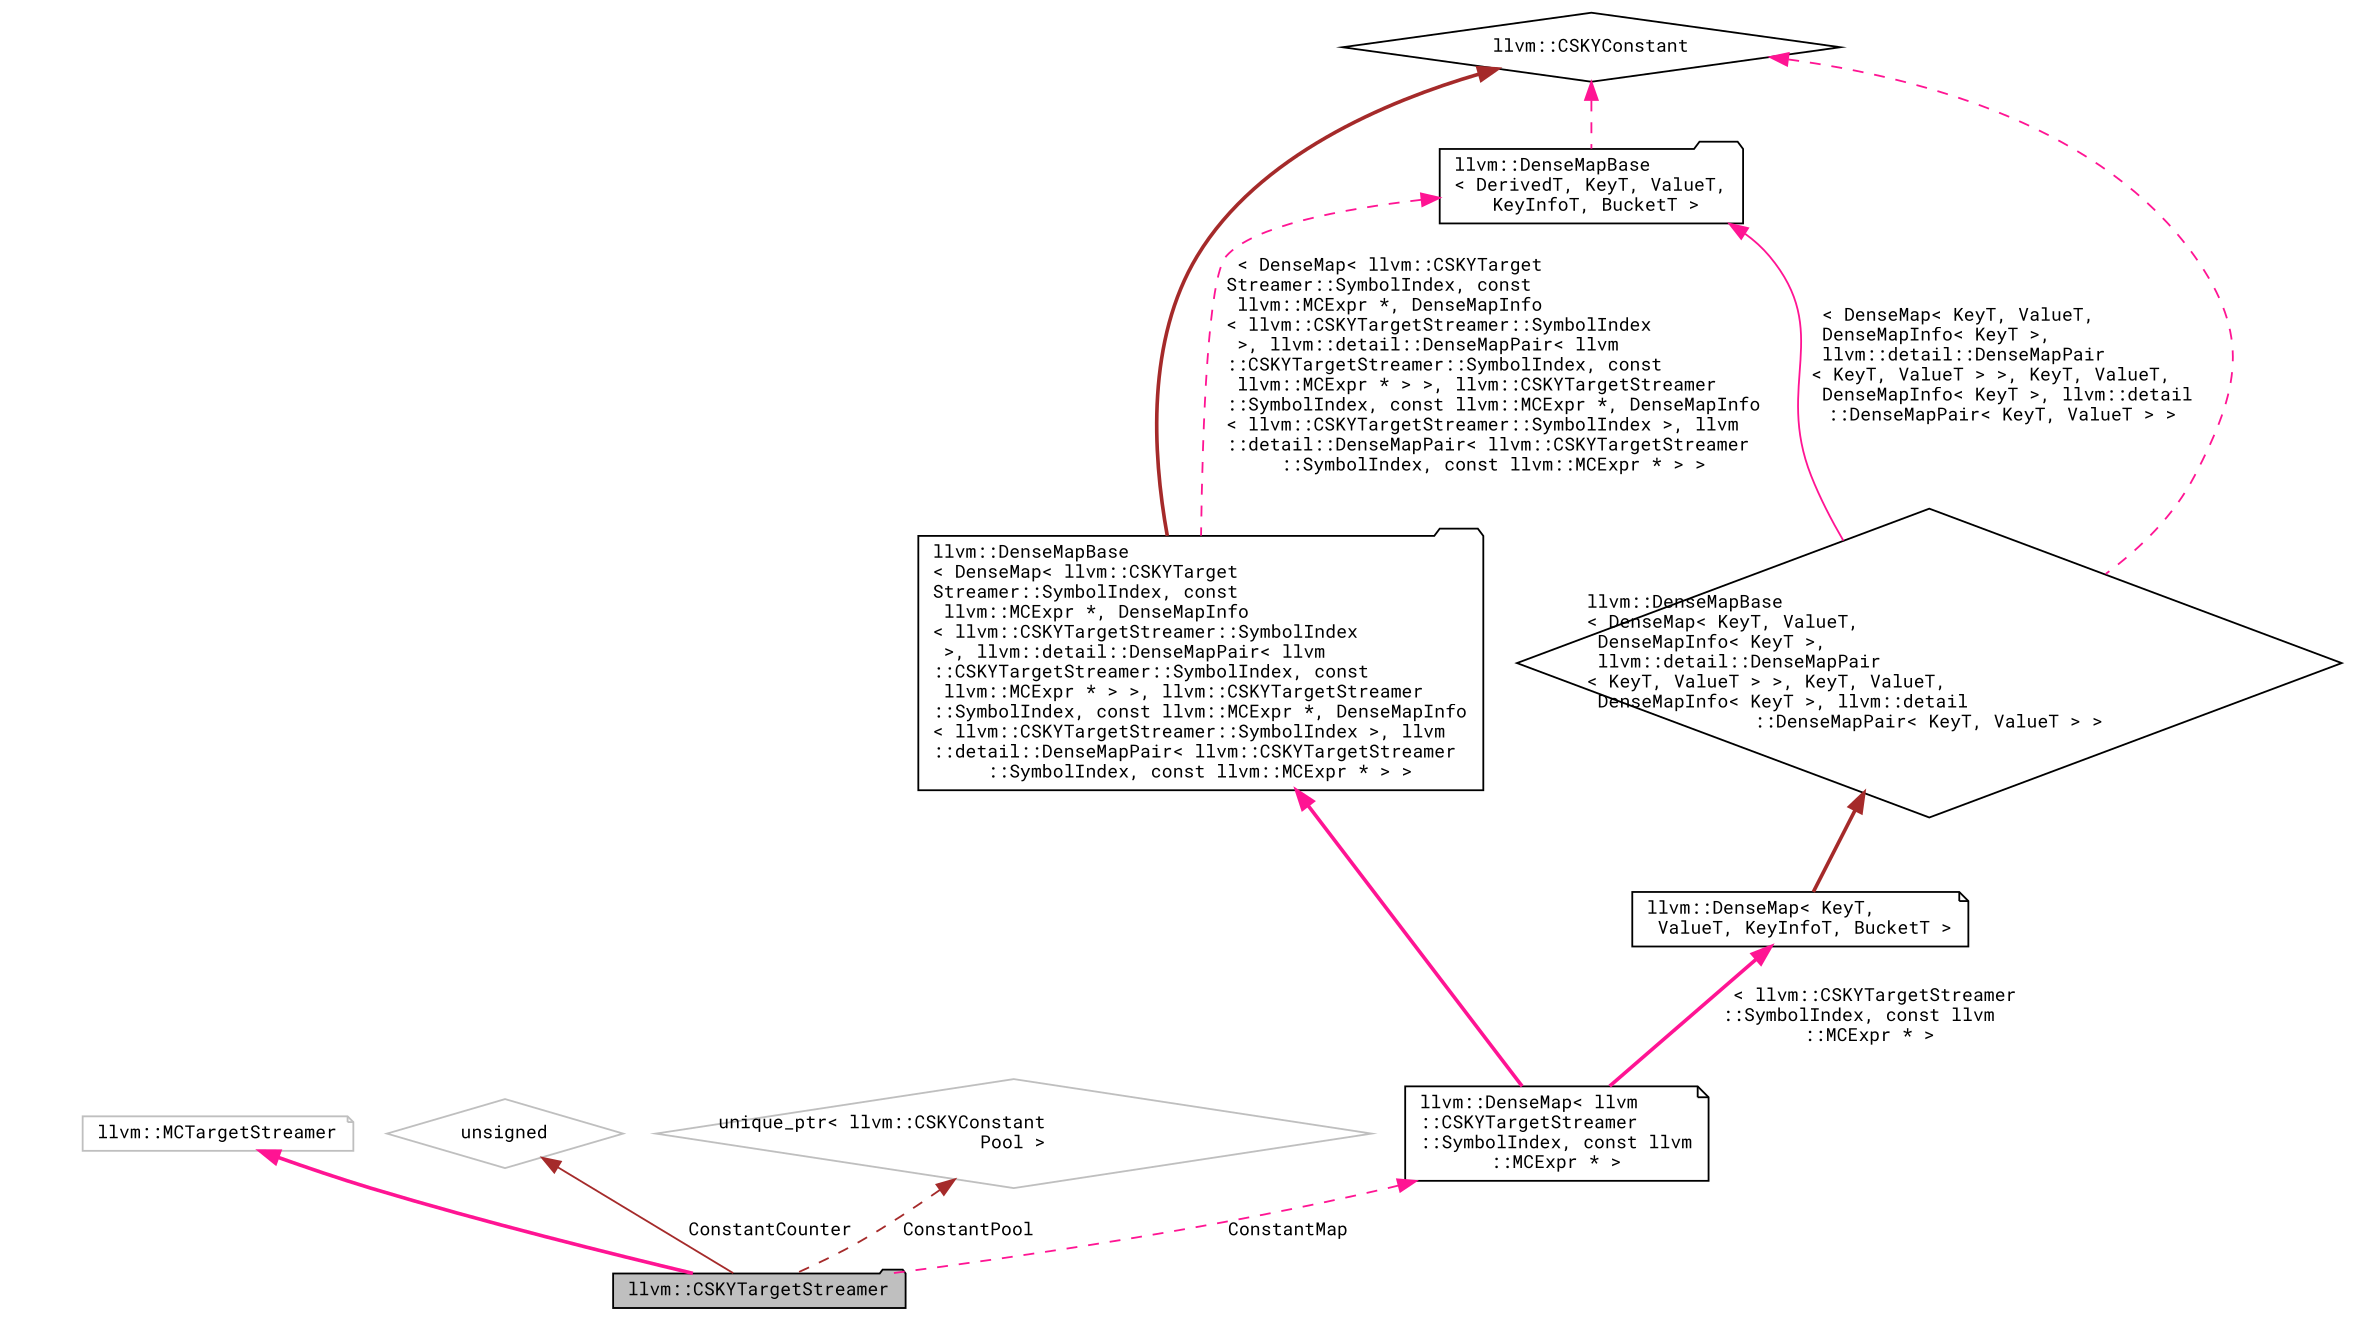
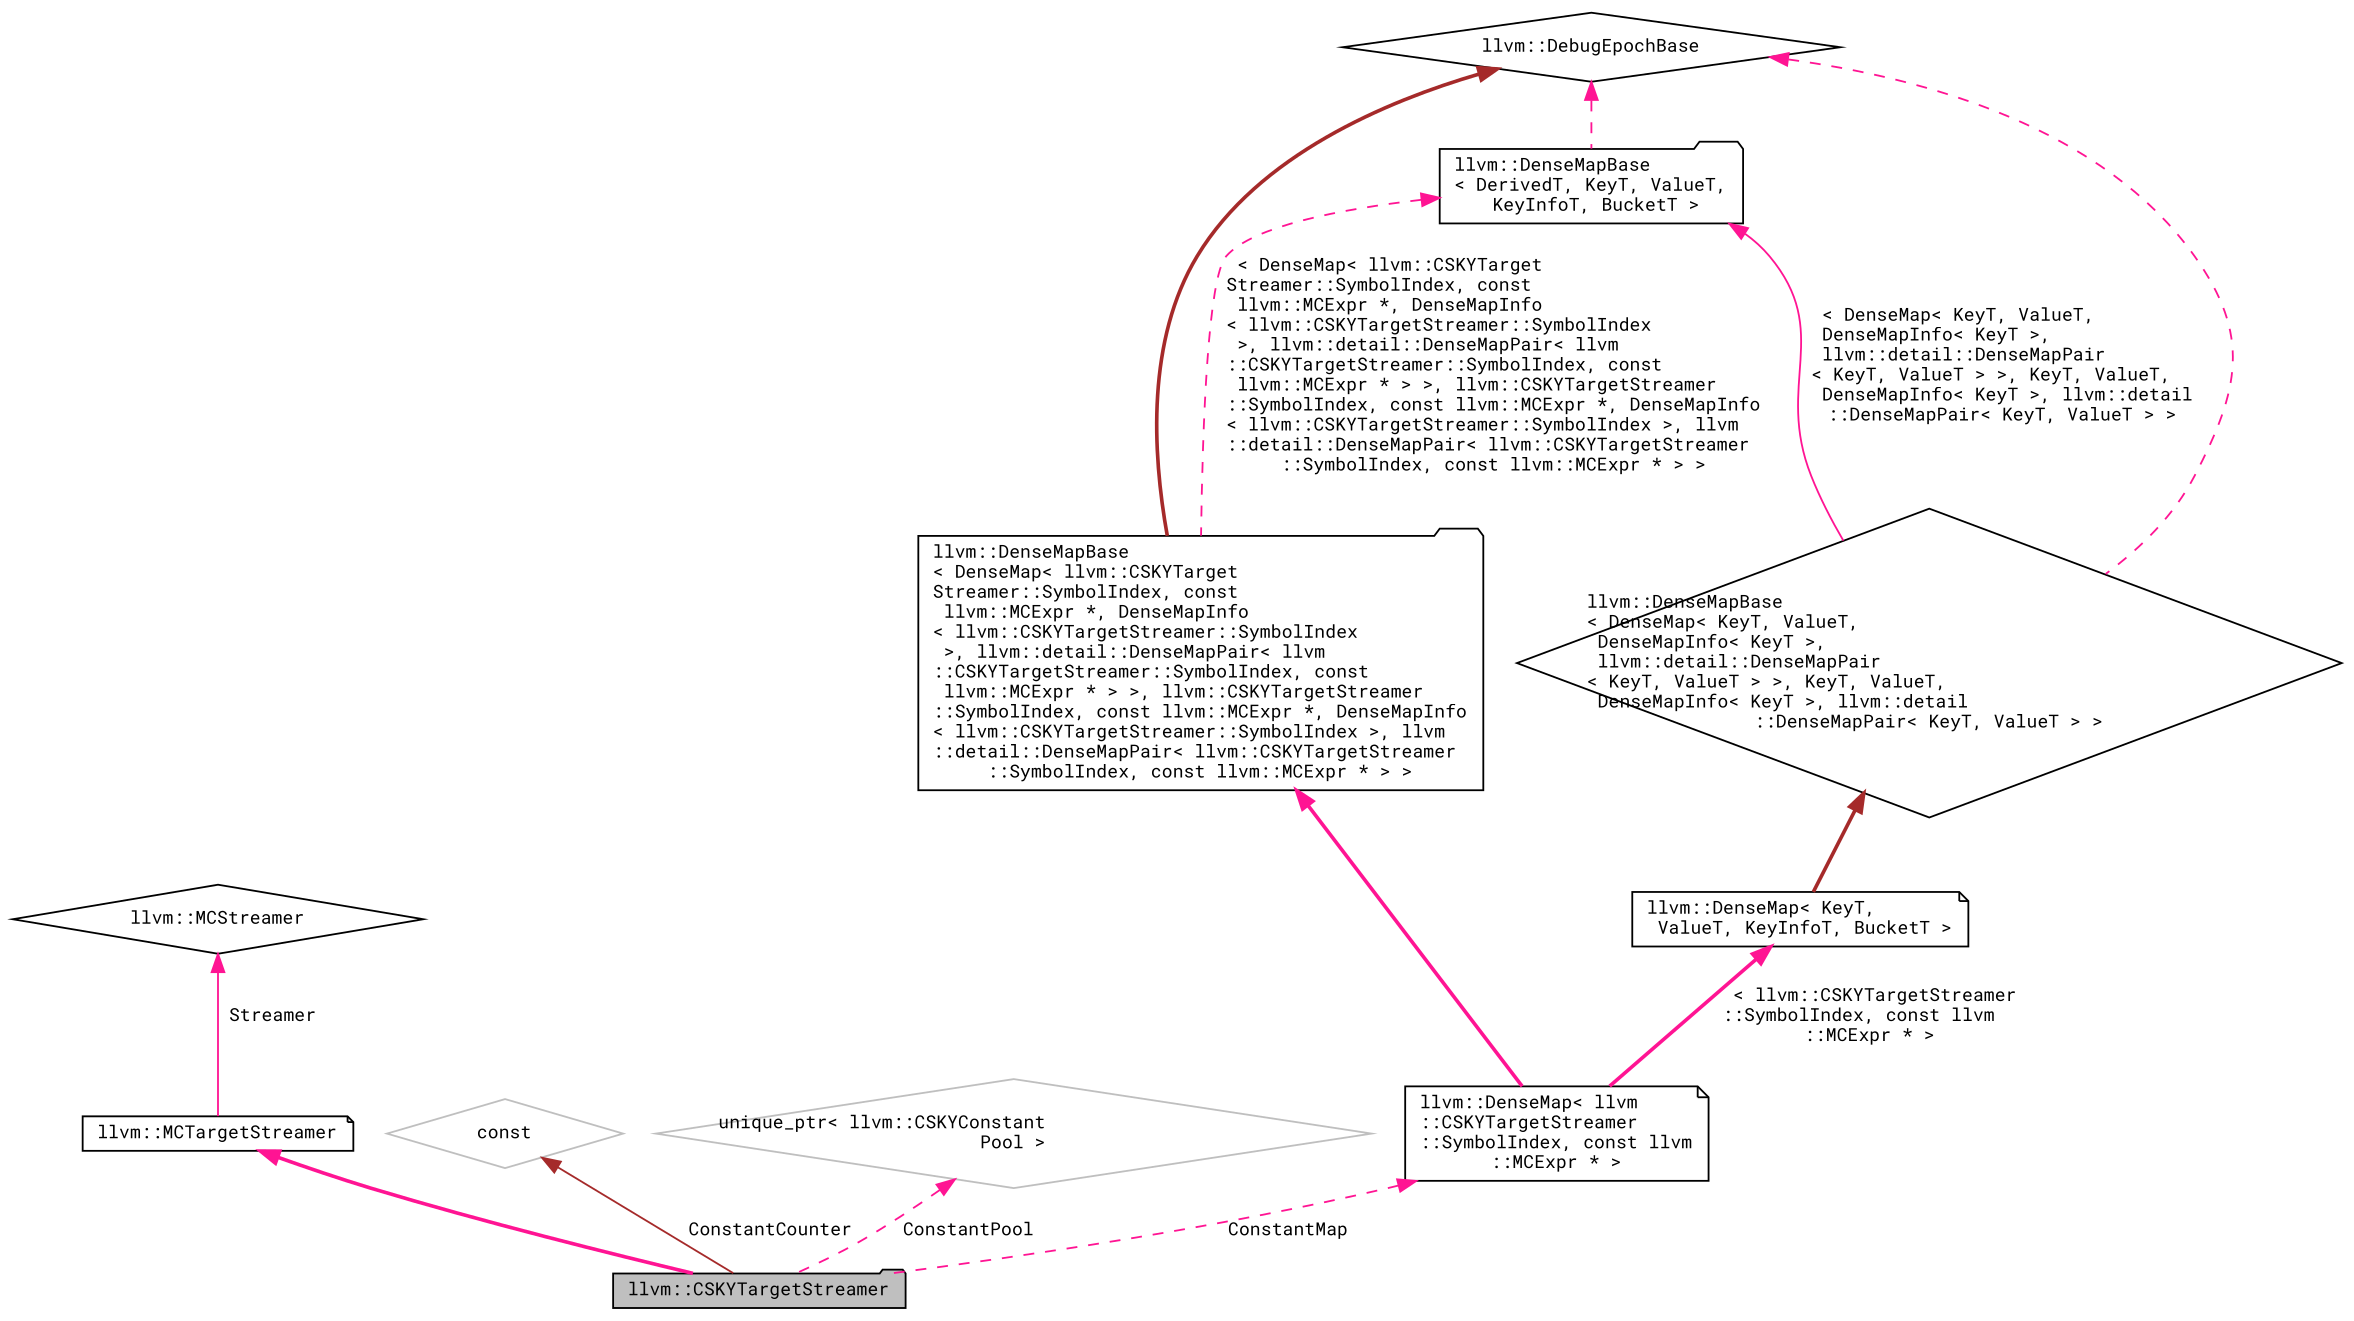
(1591, 47) -> (1591, 47)
none -> (218, 919)
(218, 1134) -> (218, 1134)
(505, 1134) -> (505, 1134)
(870, 1235) -> (870, 1235)
